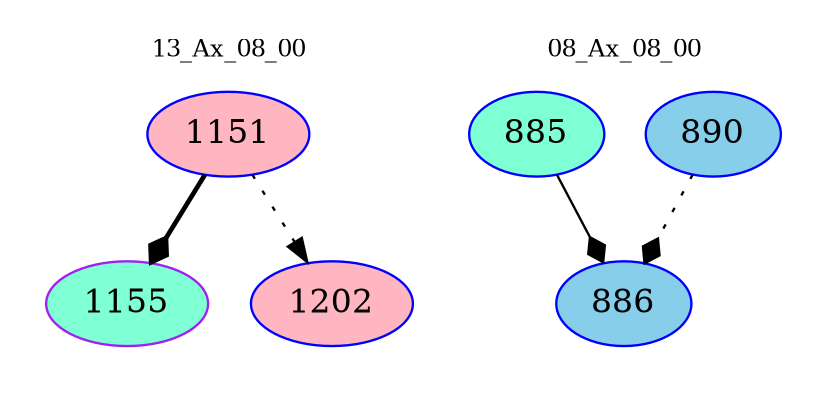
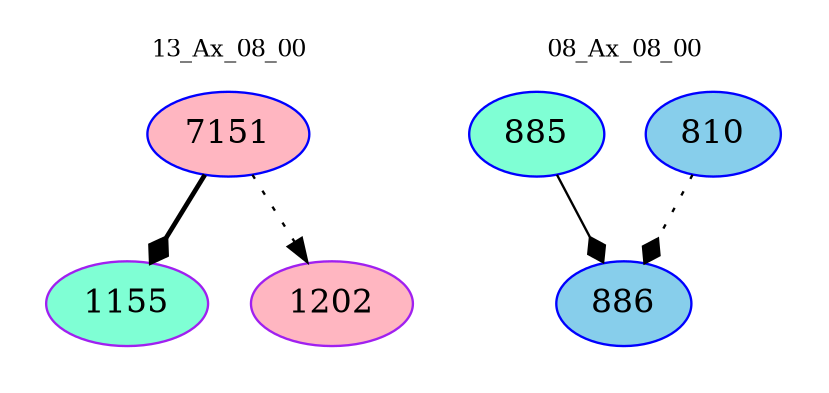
(228, 134) -> (228, 134)
(713, 134) -> (713, 134)
(332, 304) -> (332, 304)
